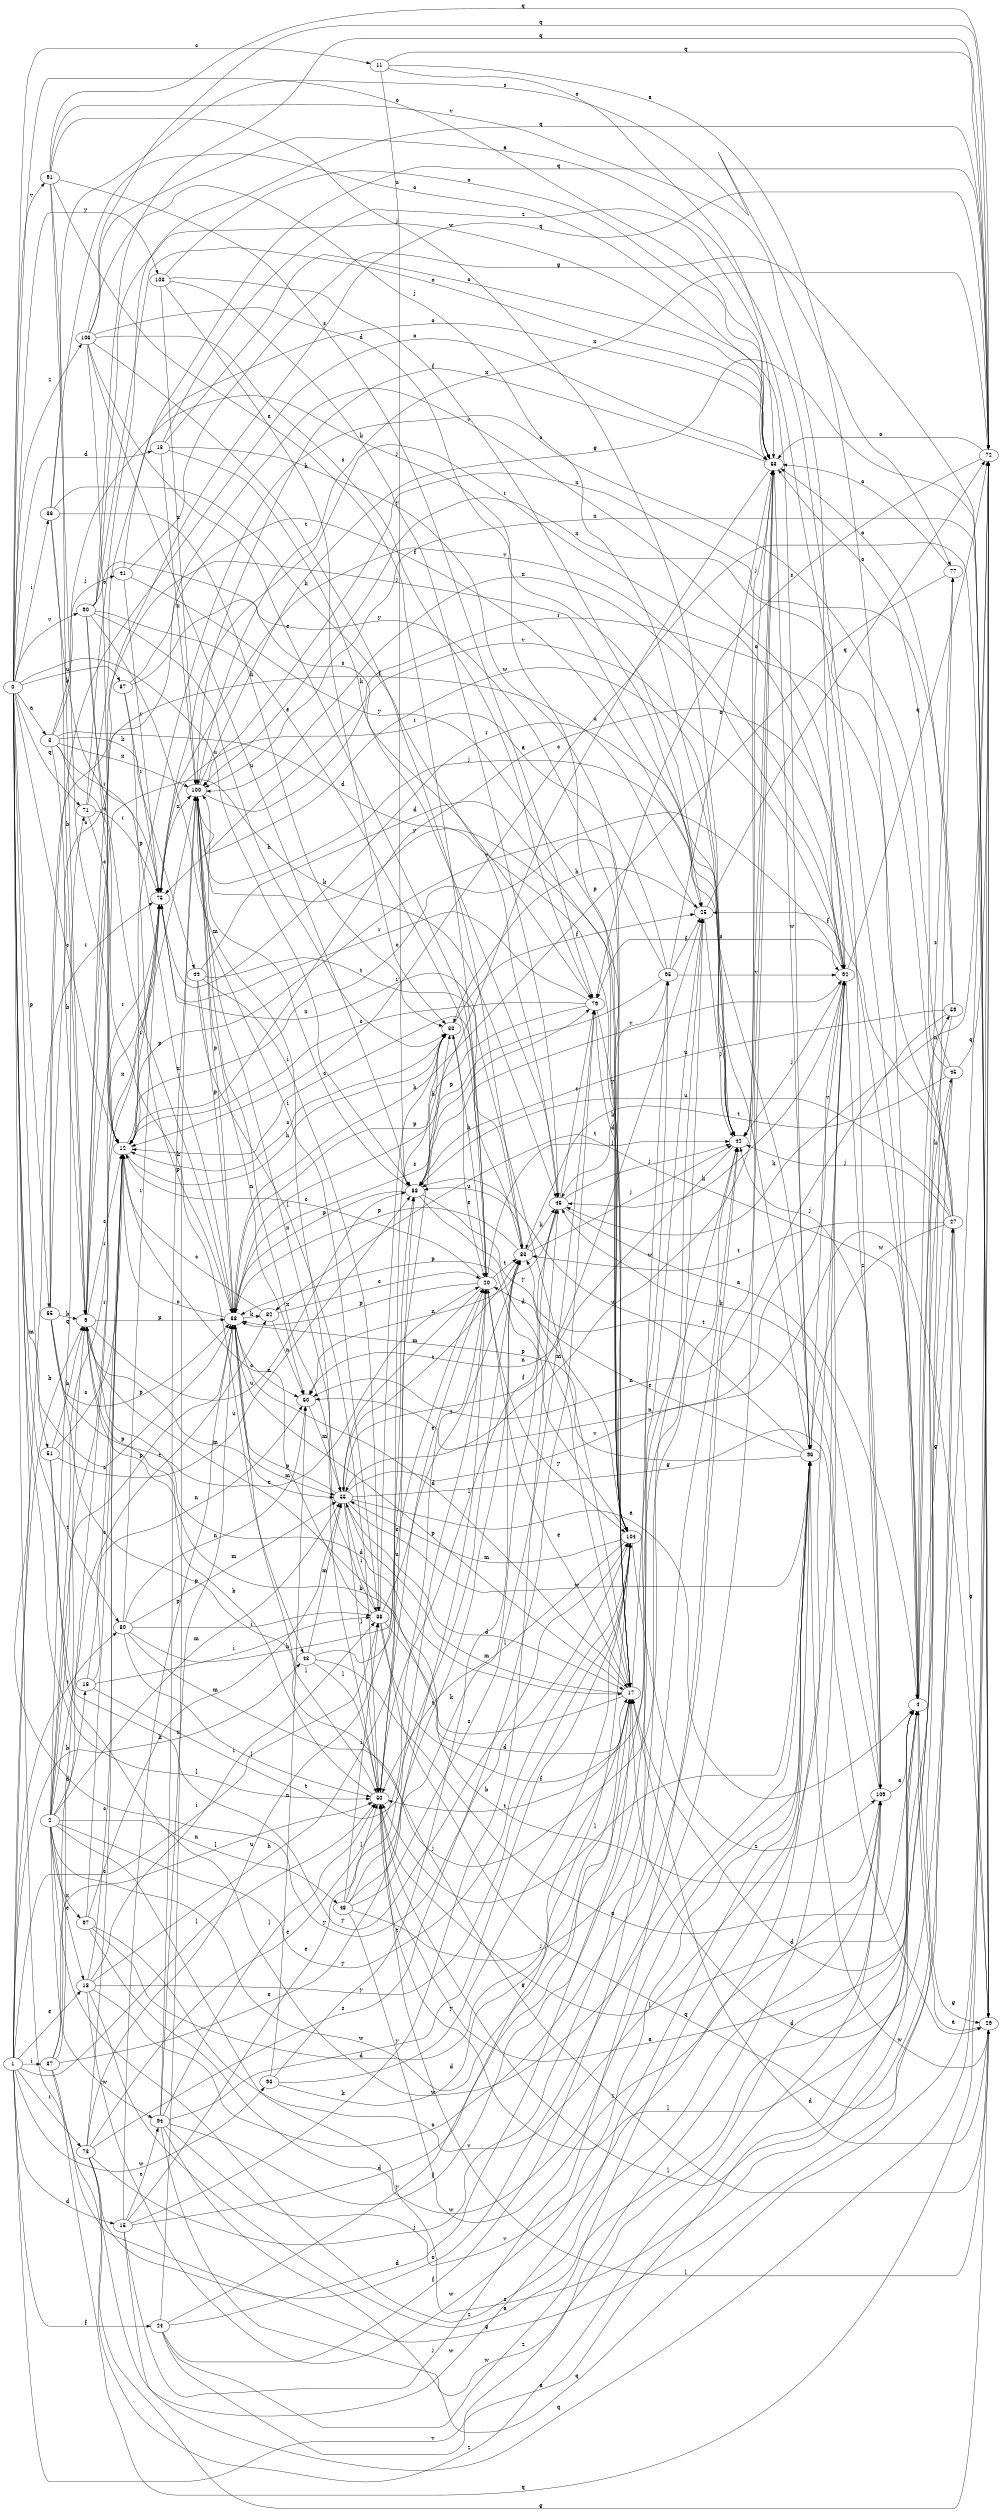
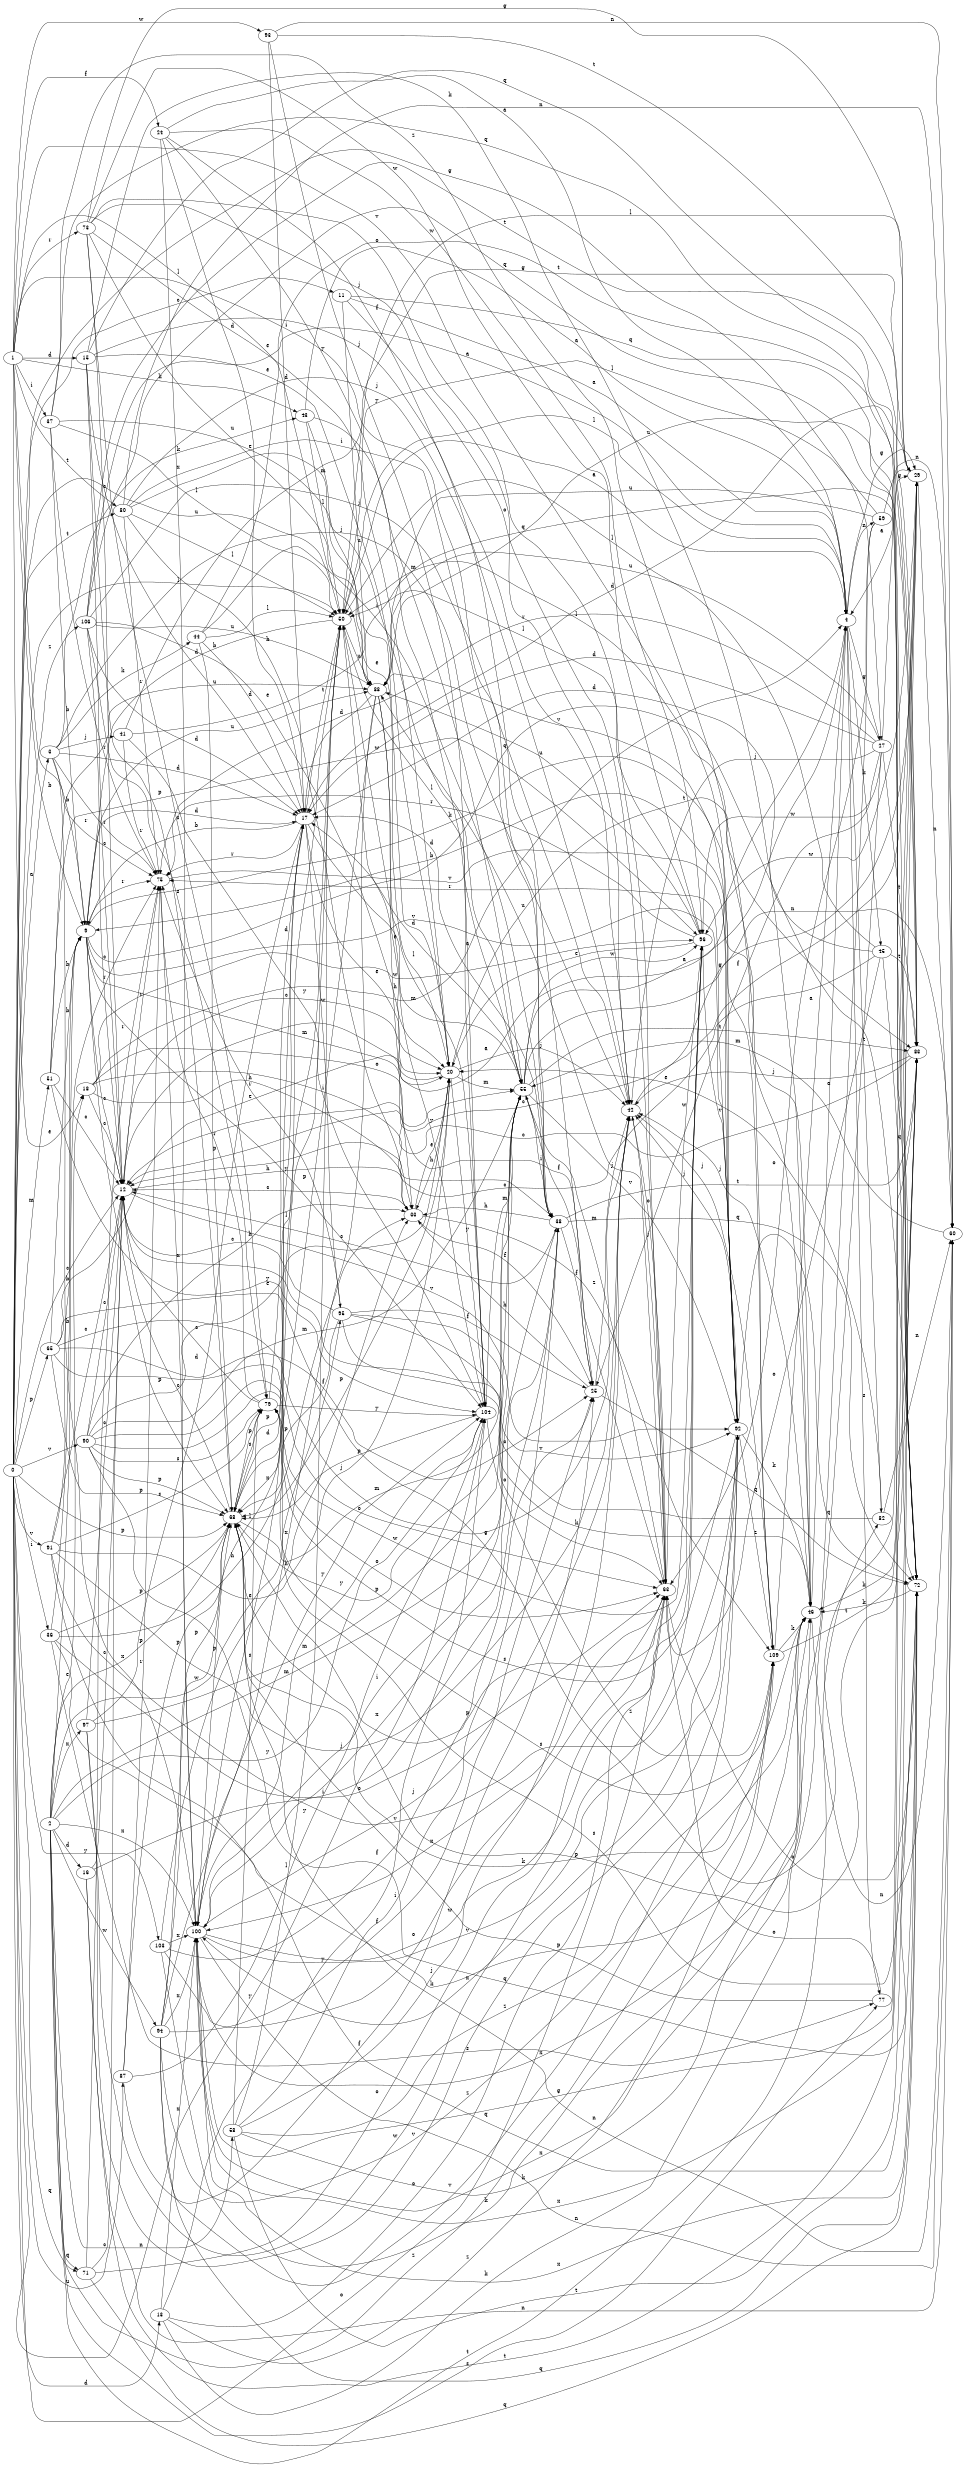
(250, 1317) -> (508, 1866)
none -> (633, 1389)
(343, 1908) -> (233, 2131)
(475, 1924) -> (269, 1157)
(144, 2176) -> (99, 711)
